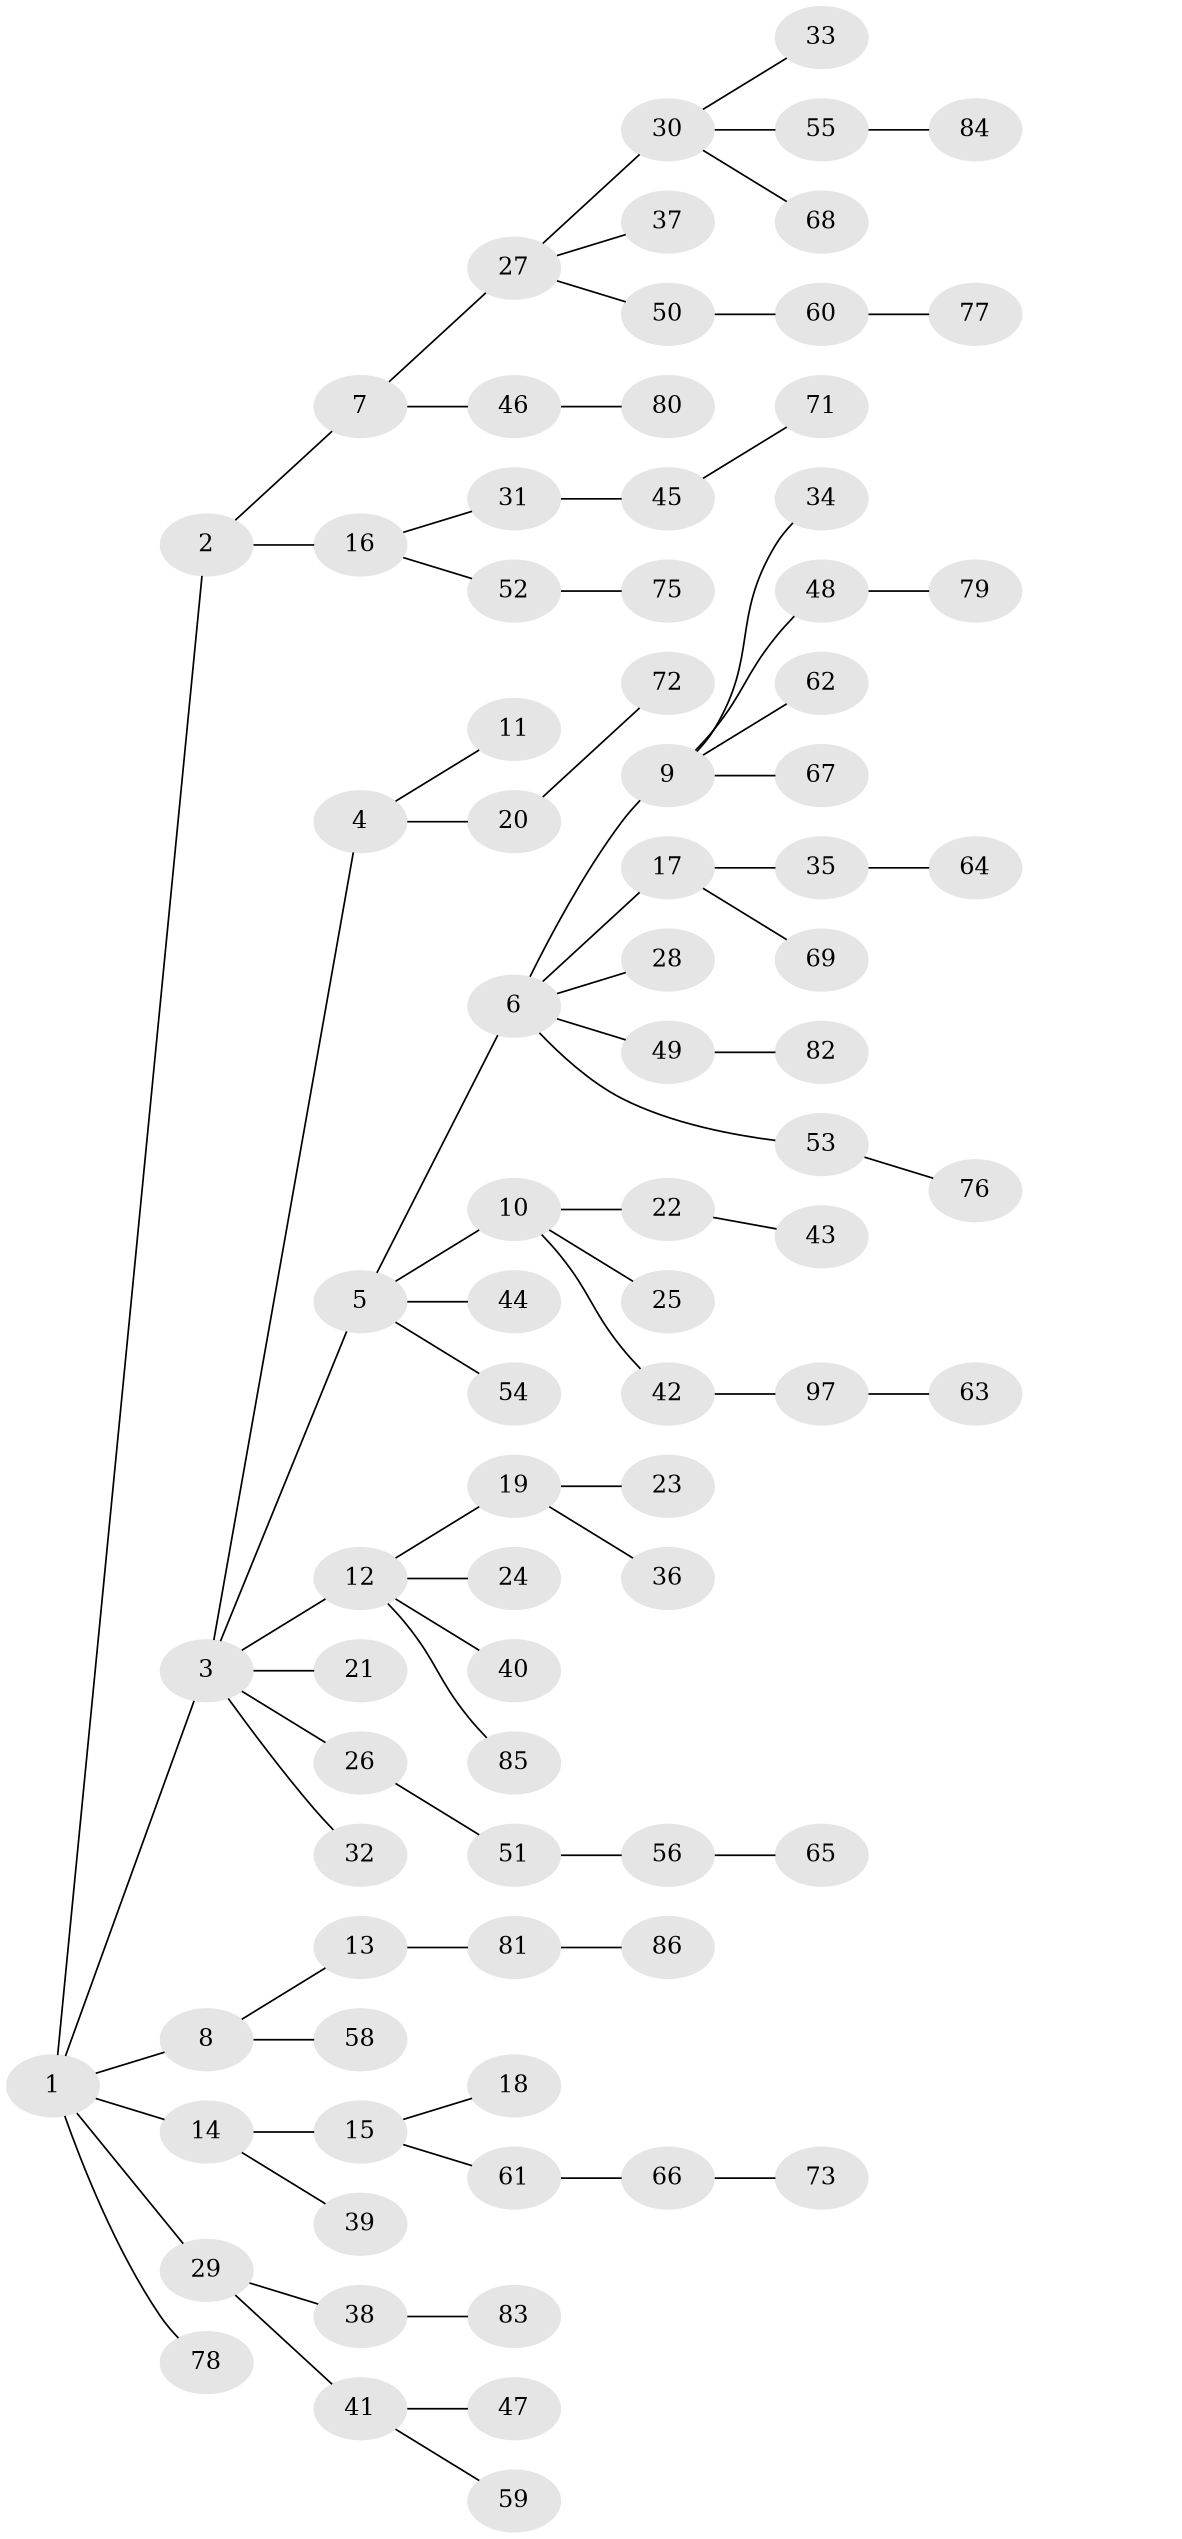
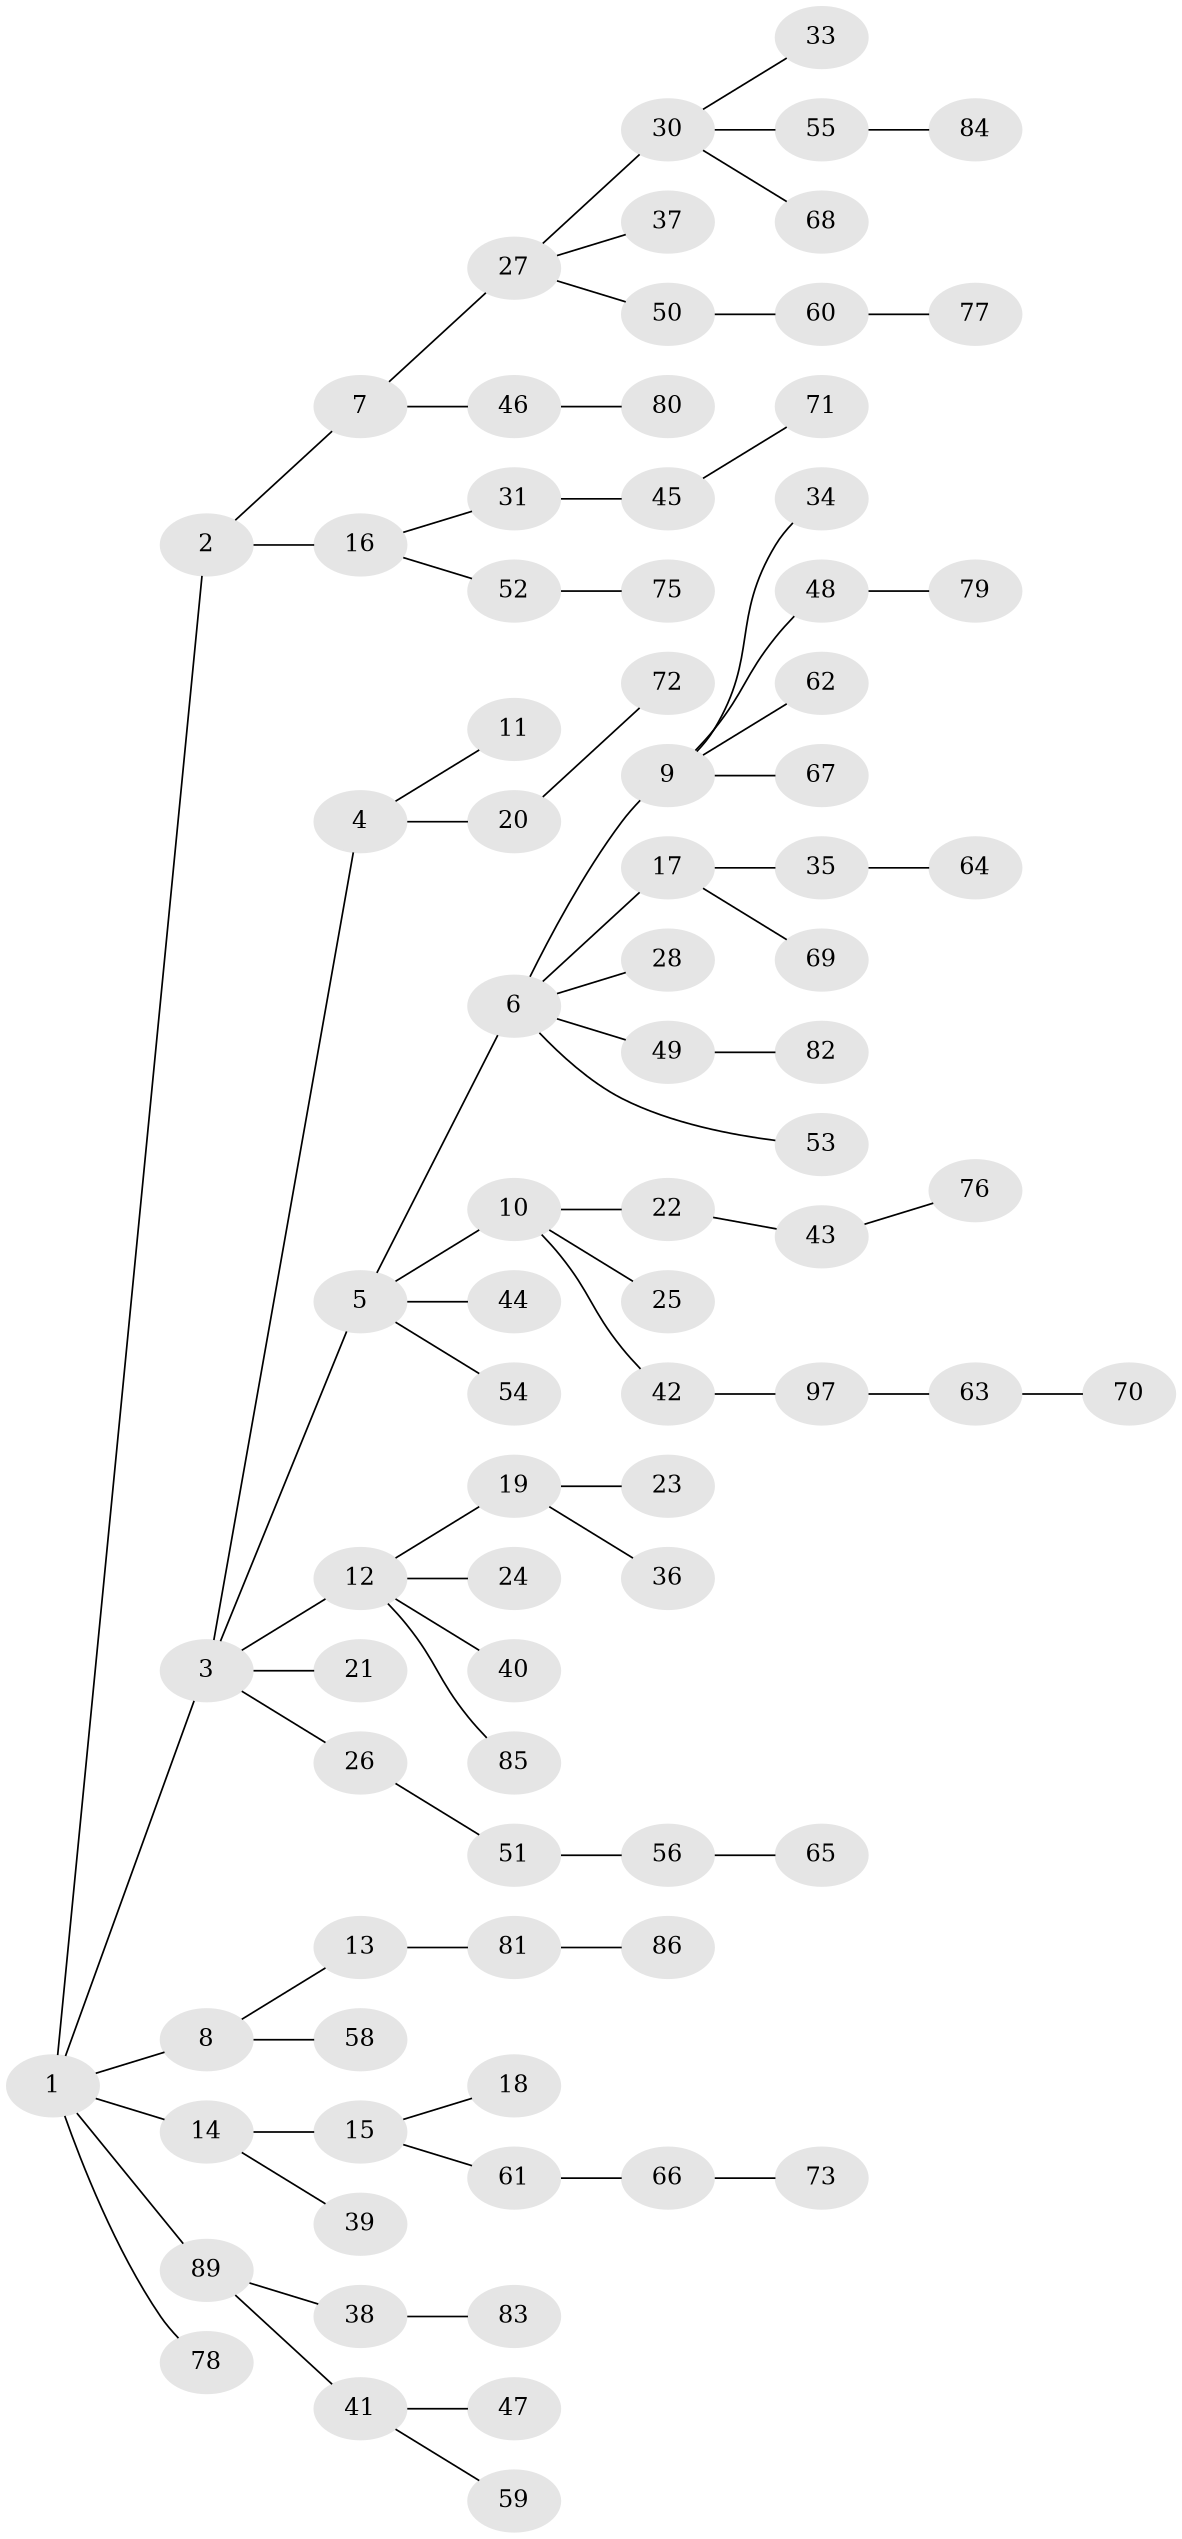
(899, 1168) -> (899, 1214)
none -> (1129, 1394)
(360, 1855) -> none
(207, 2270) -> (207, 2270)
